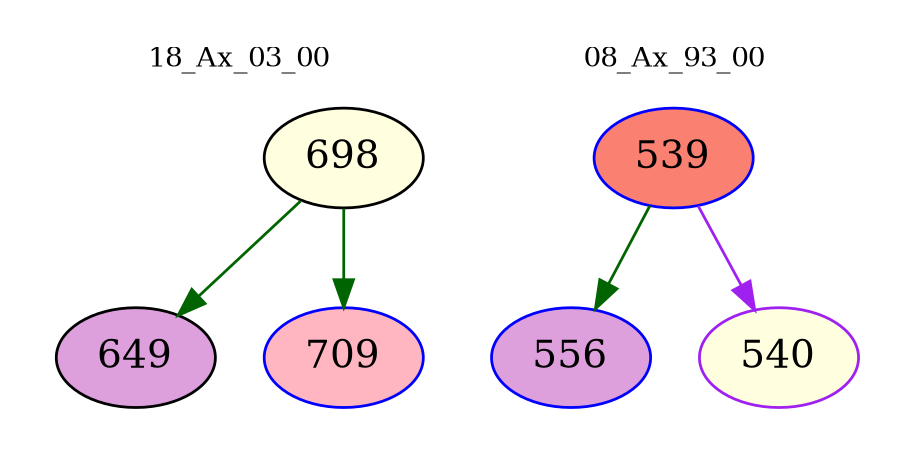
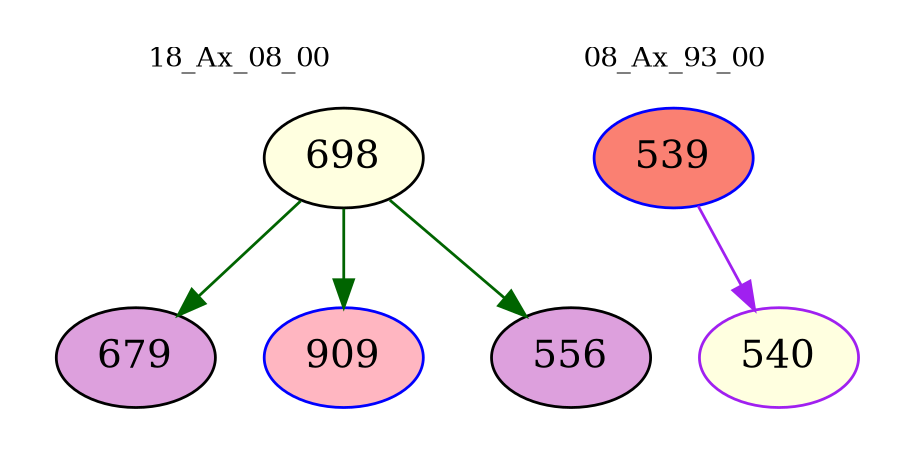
(240, 60) -> (240, 60)
(629, 245) -> (427, 232)
(136, 358) -> (136, 358)
(344, 358) -> (344, 358)
(571, 358) -> (571, 358)
